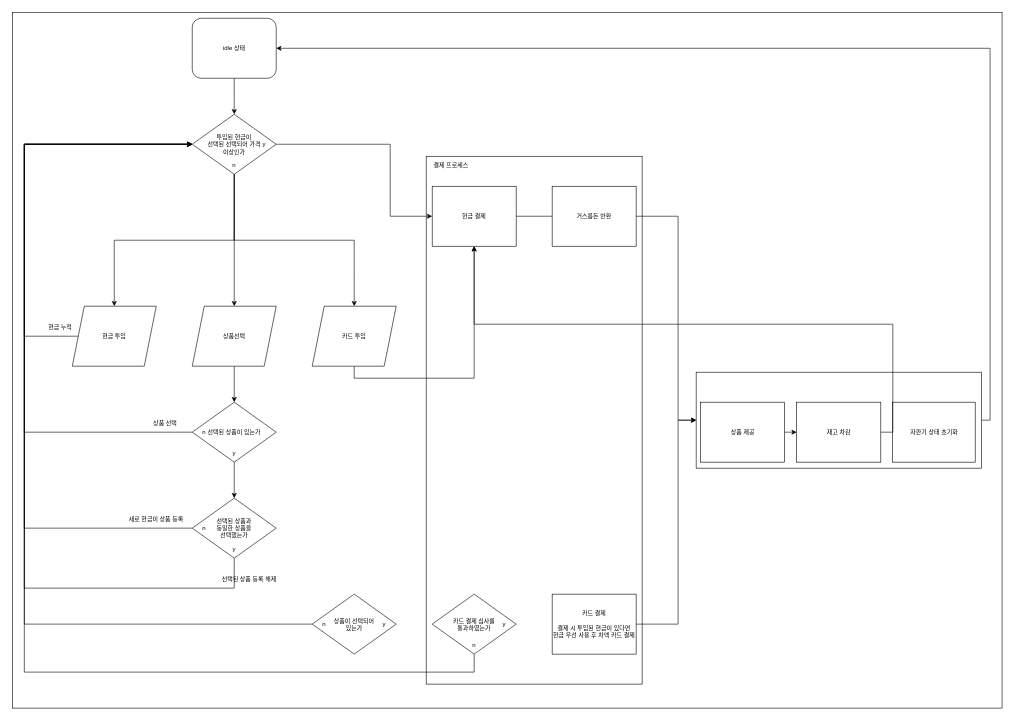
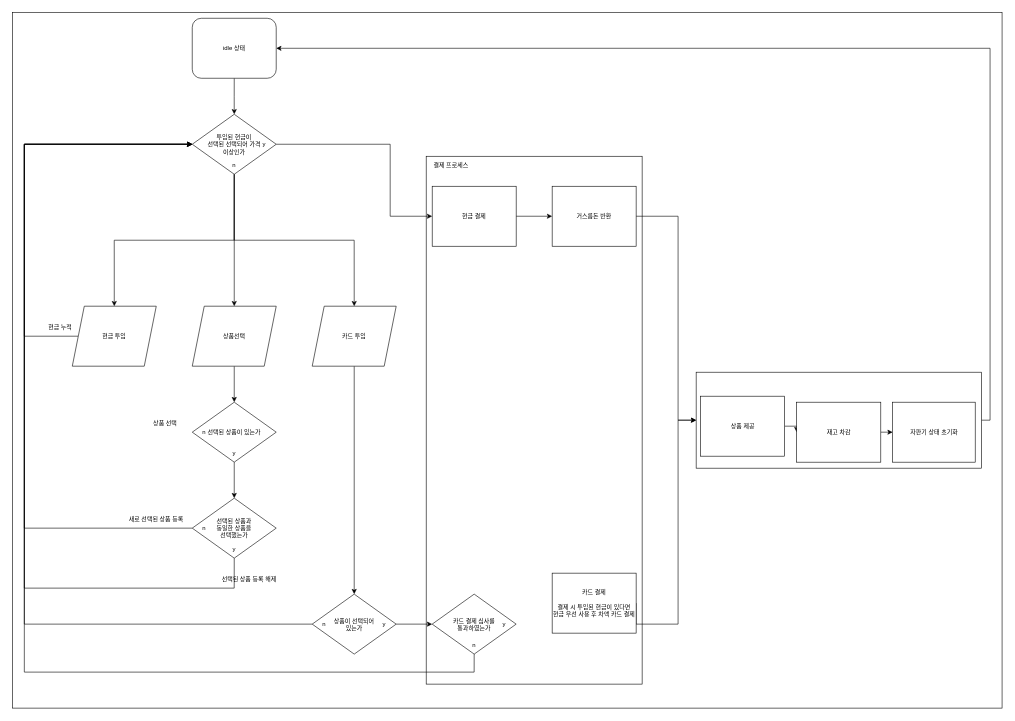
(548, 216) -> (546, 216)
(439, 378) -> (354, 588)
(110, 432) -> none
(743, 432) -> (743, 426)
(889, 432) -> (887, 432)
(156, 519) -> (156, 519)
none -> (426, 624)
(594, 624) -> (594, 603)
